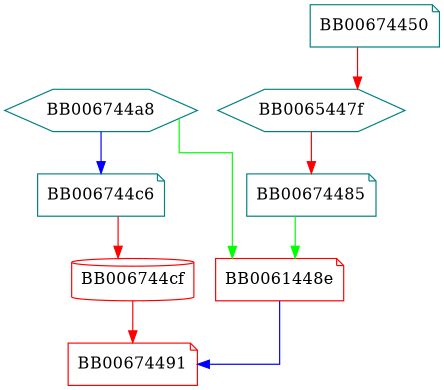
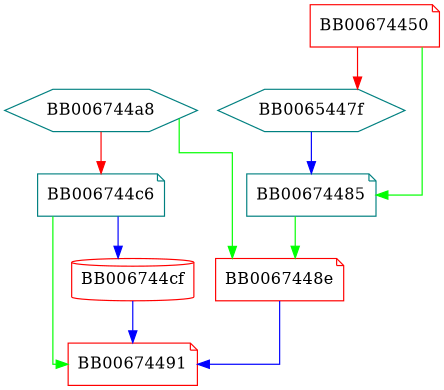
(375, 26) -> (375, 26)
none -> (422, 138)
(101, 147) -> (101, 147)
(311, 147) -> (311, 147)
(118, 231) -> (118, 231)
(280, 280) -> (280, 280)
none -> (53, 292)
(133, 316) -> (133, 316)
